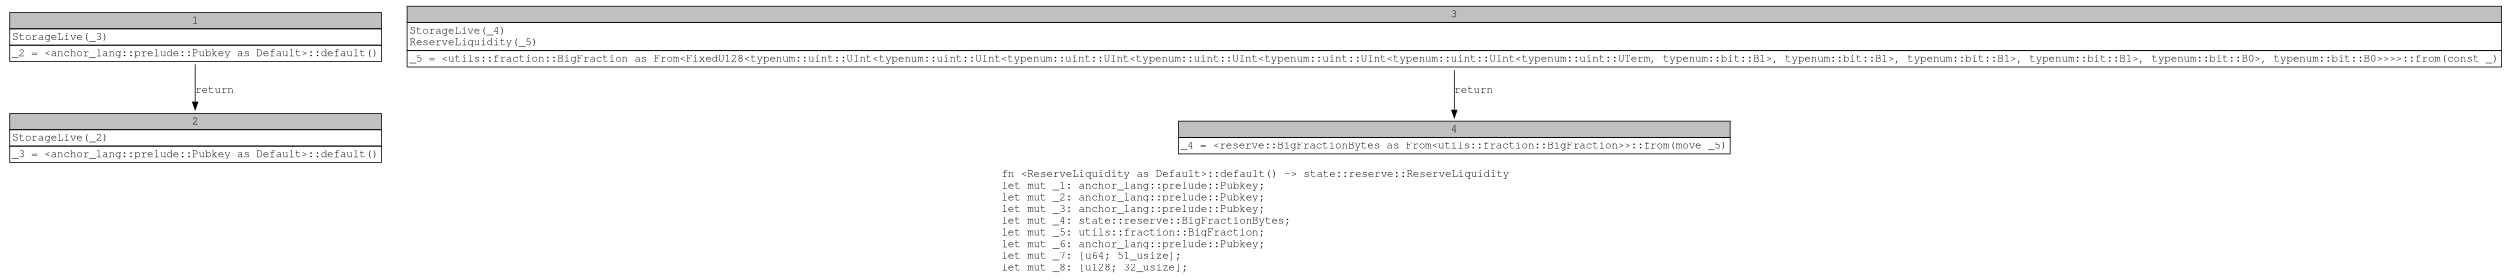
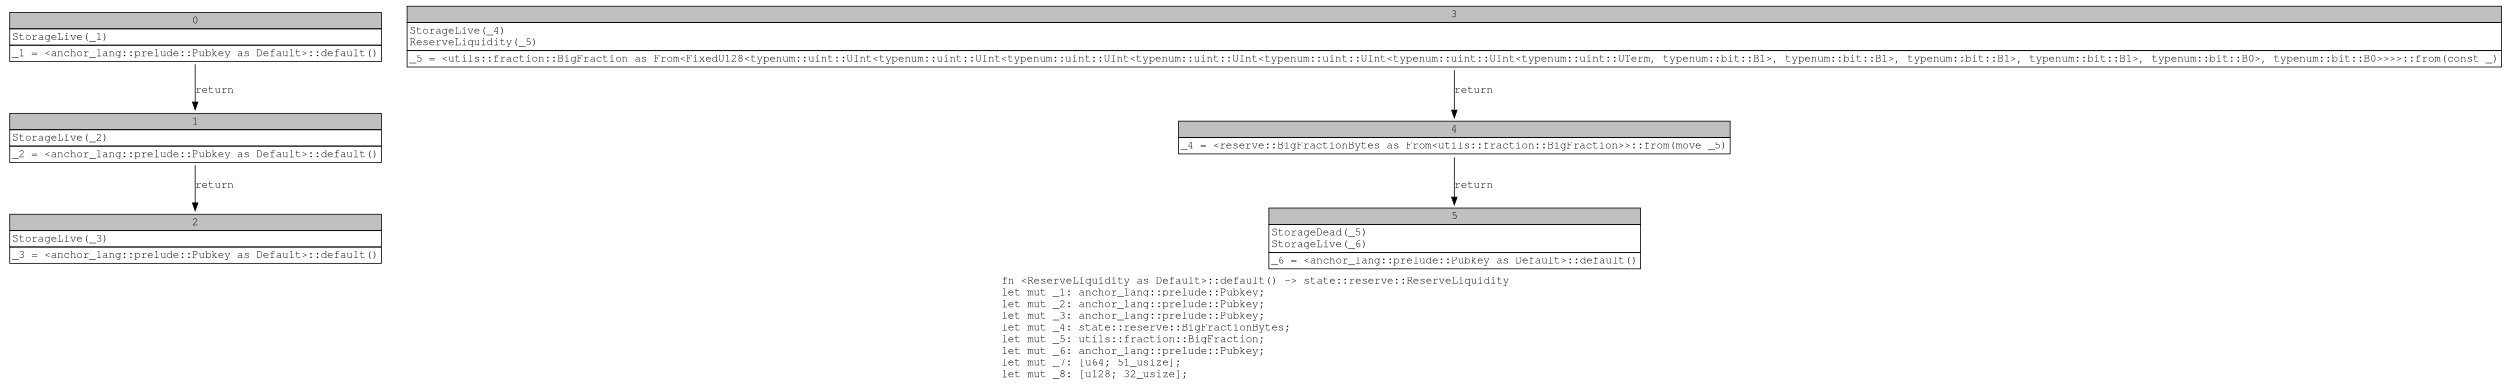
(60, 37) -> (60, 138)
none -> (195, 37)
(60, 138) -> (60, 238)
none -> (1454, 238)
